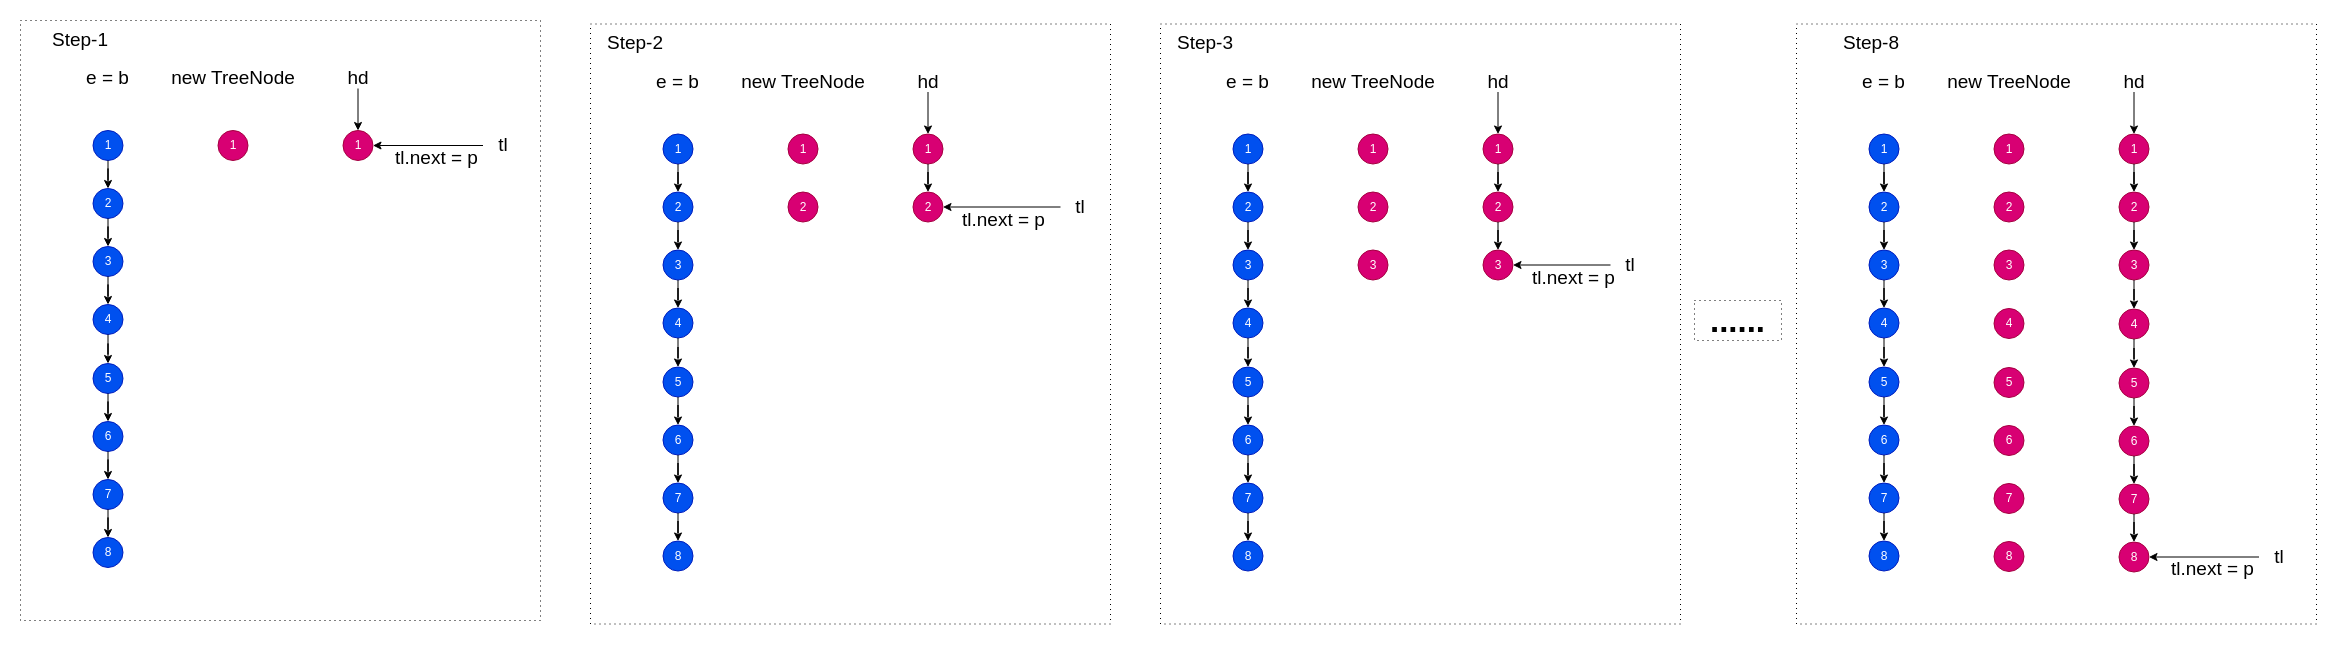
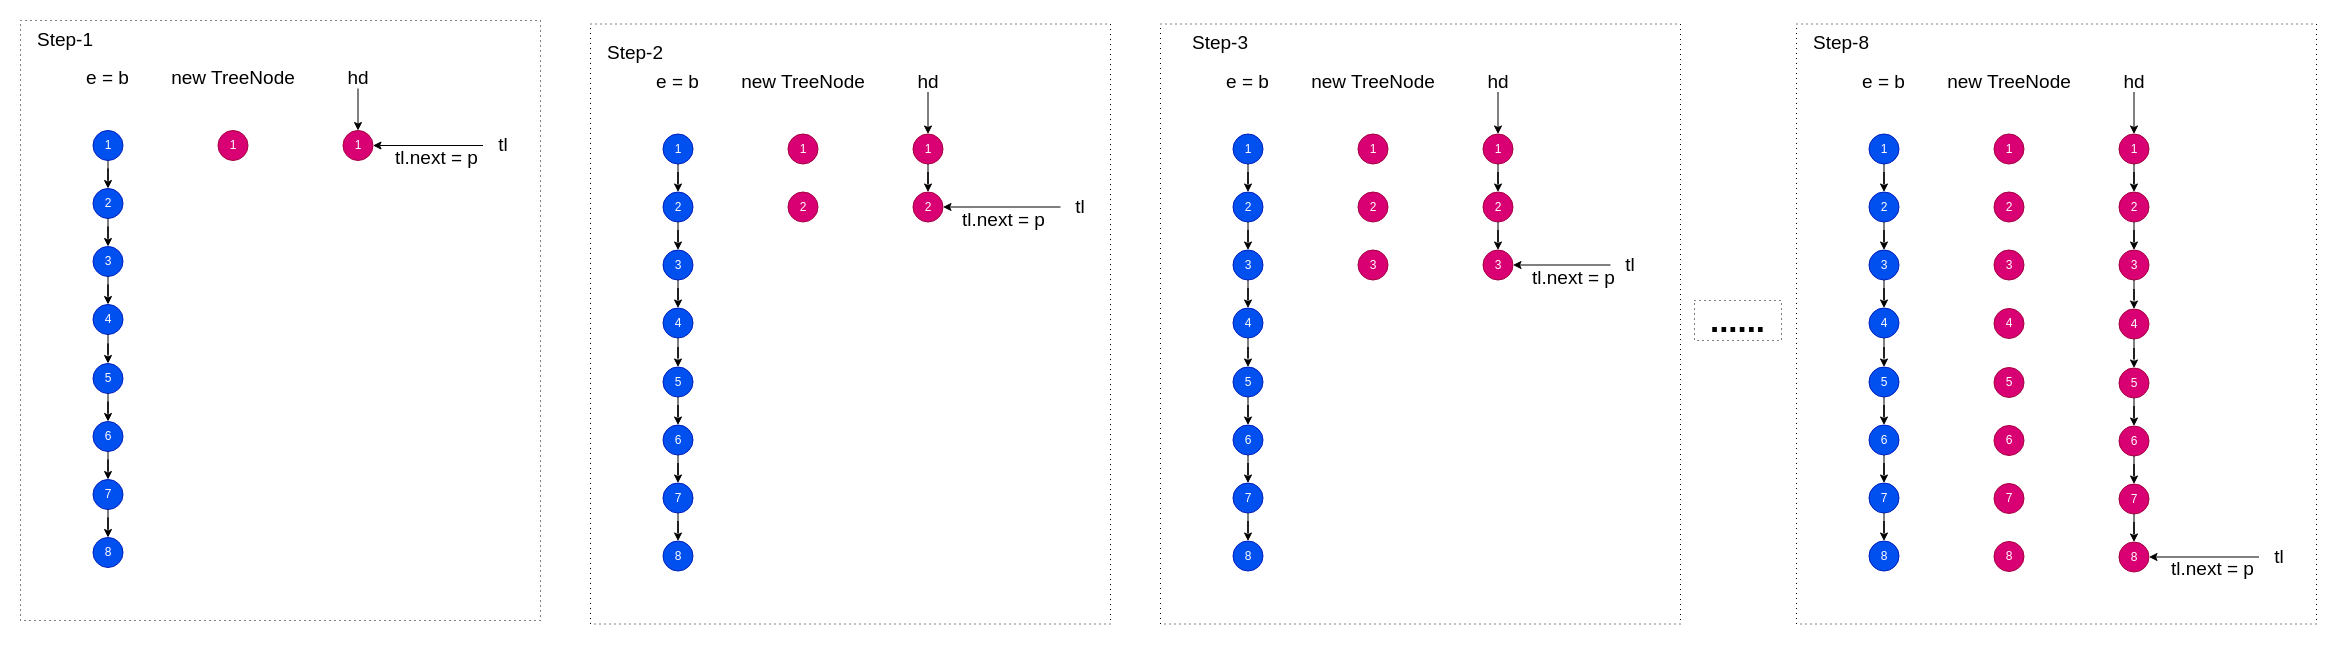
(81, 40) -> (66, 40)
(636, 44) -> (636, 54)
(1206, 44) -> (1221, 44)
(1872, 44) -> (1842, 44)
